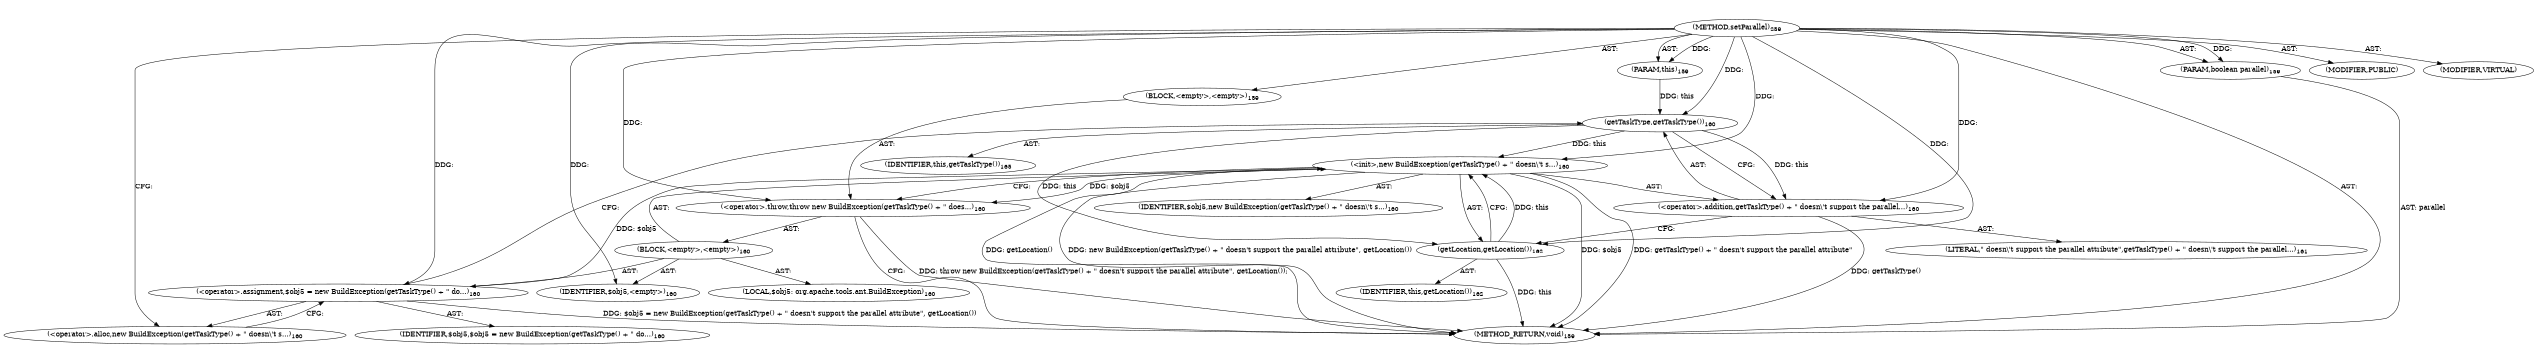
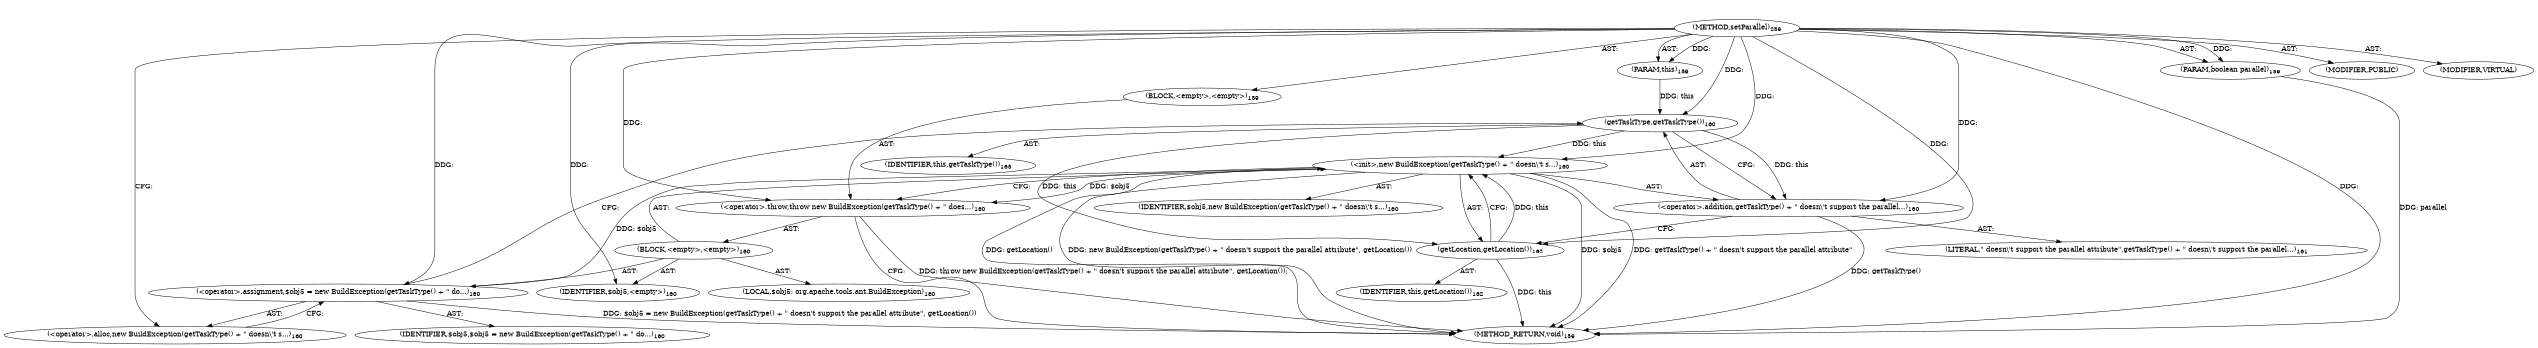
(2350, 187) -> (2350, 187)
(2423, 208) -> (2423, 208)
